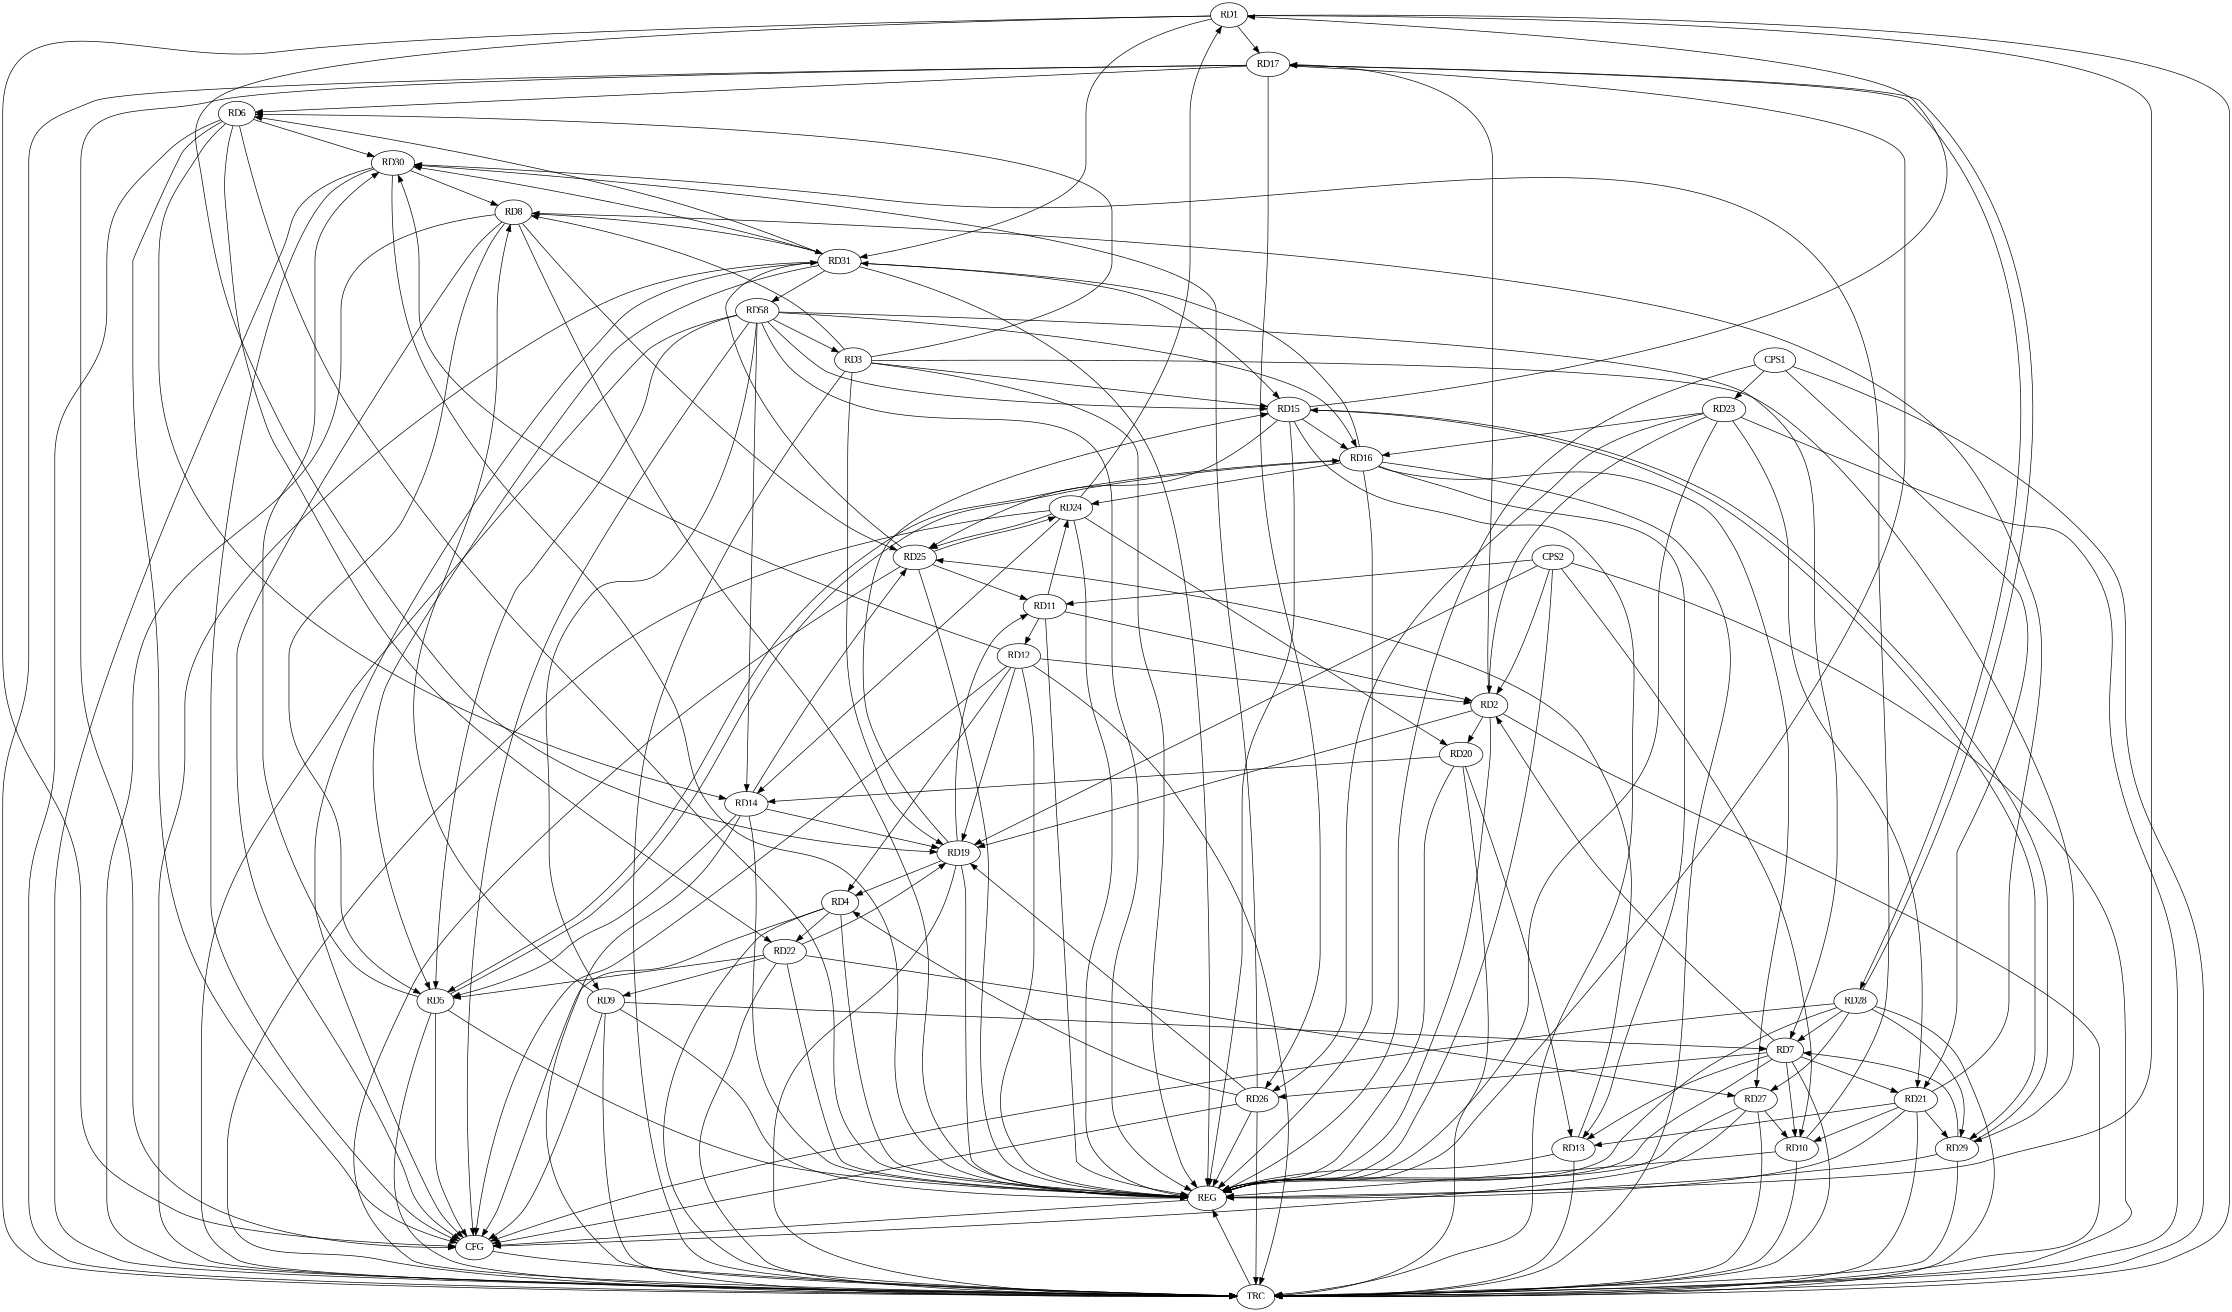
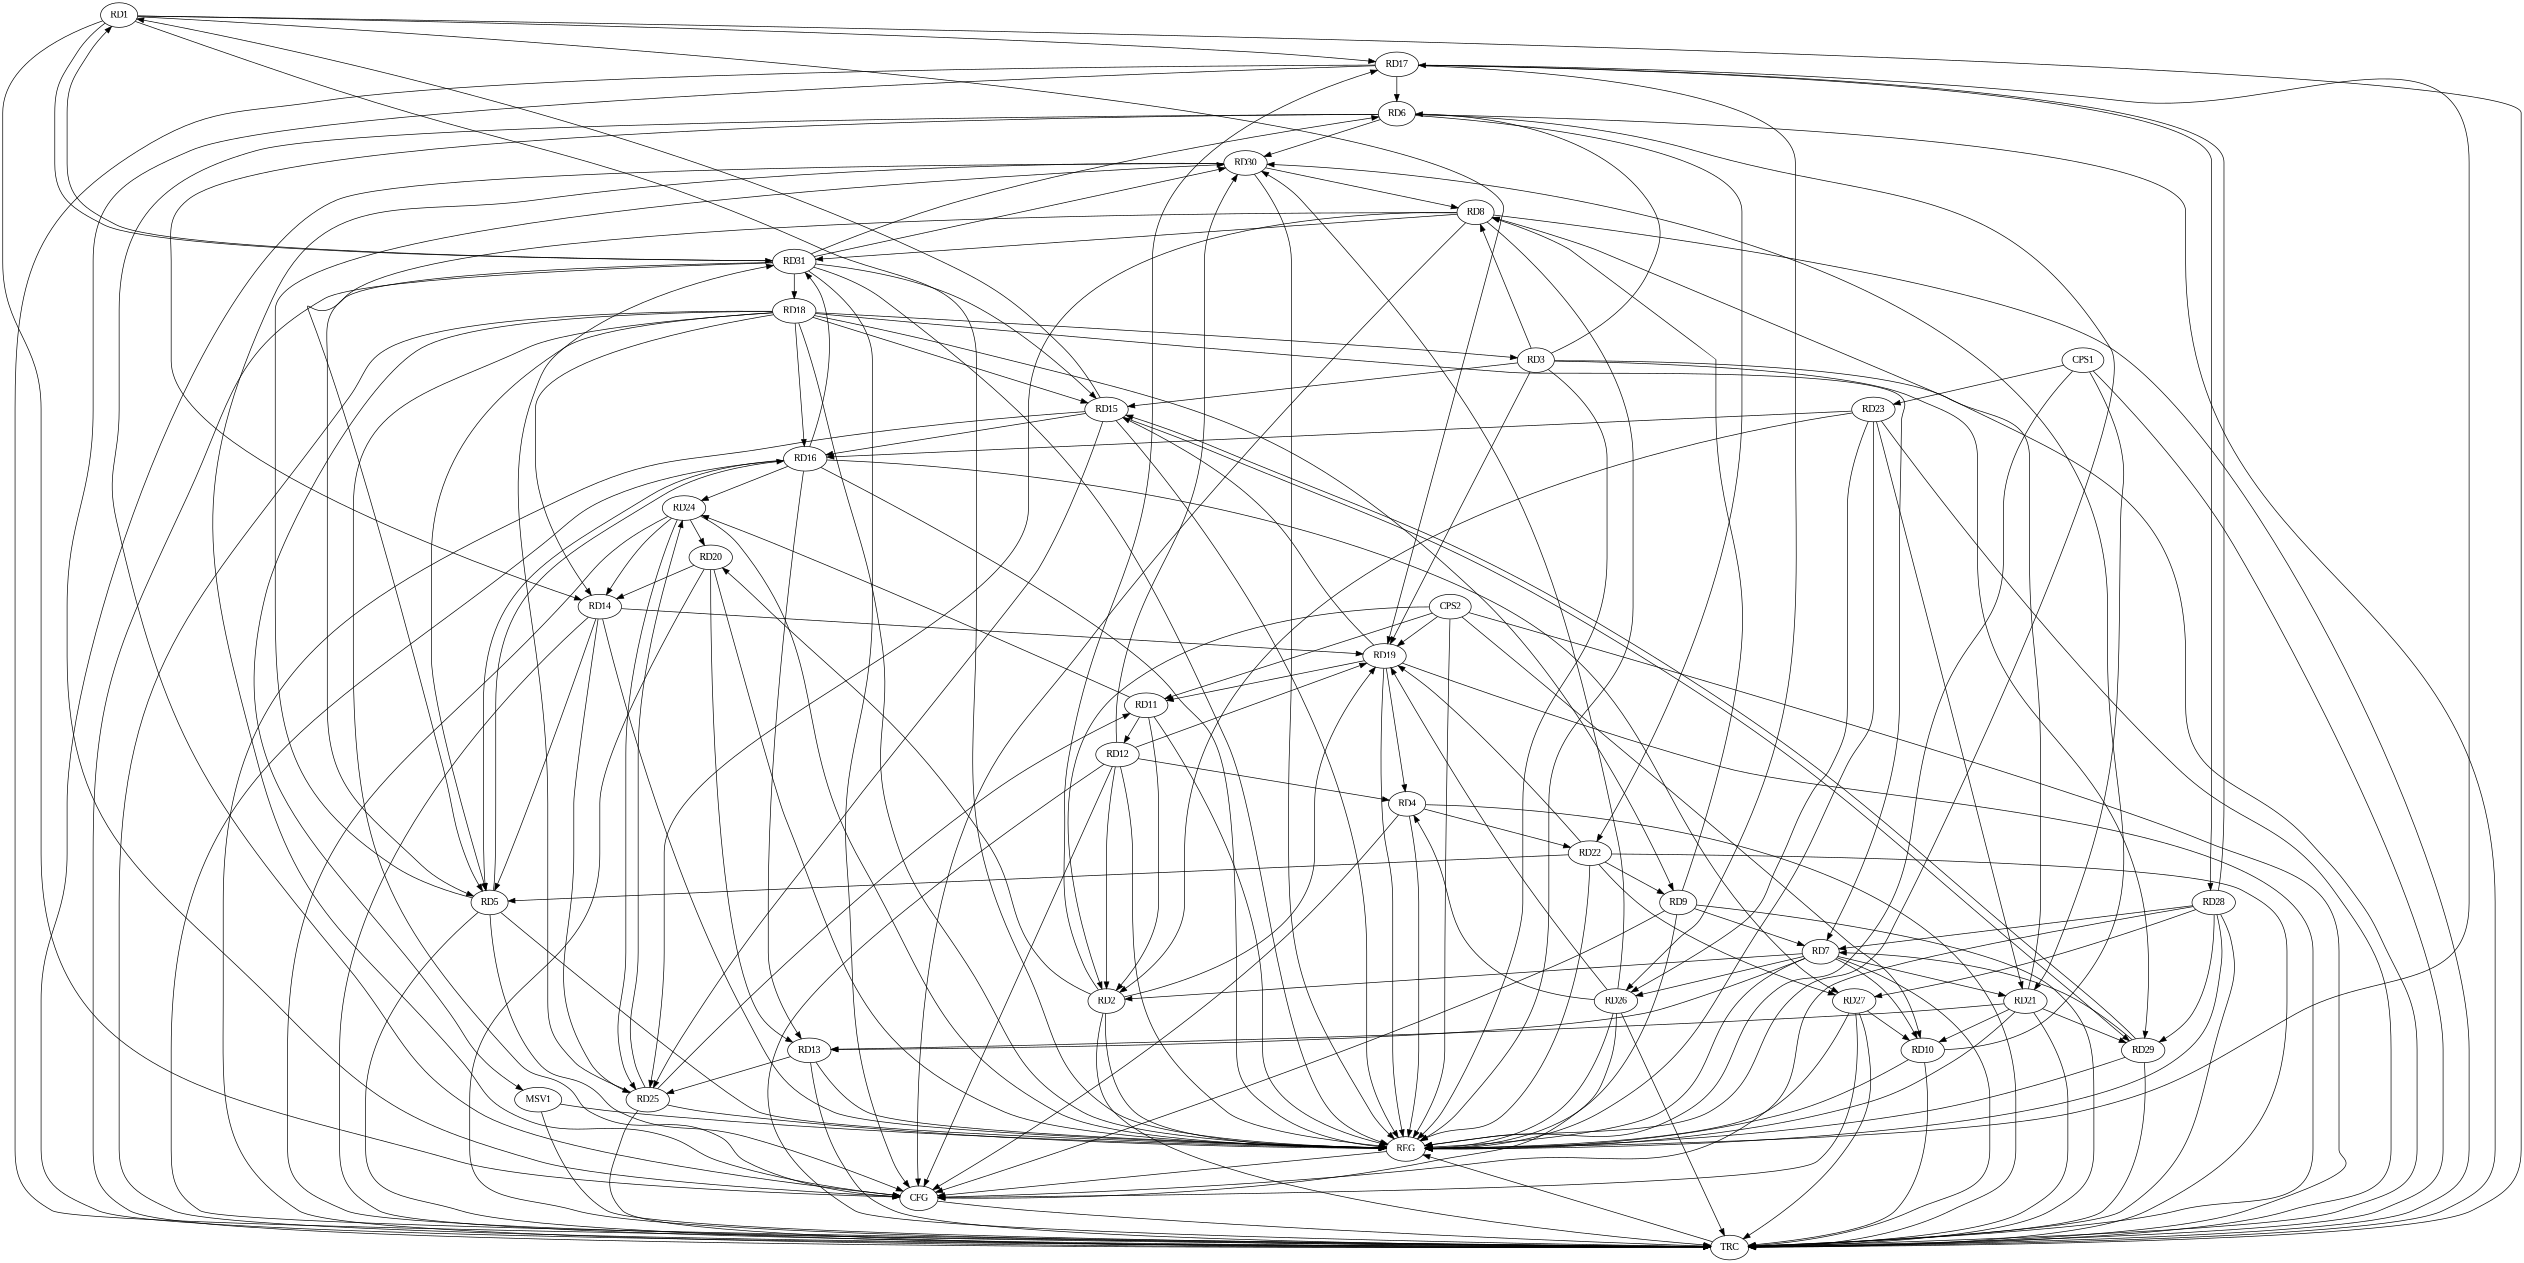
(1189, 276) -> (110, 222)
(757, 311) -> (794, 311)
none -> (538, 1100)
